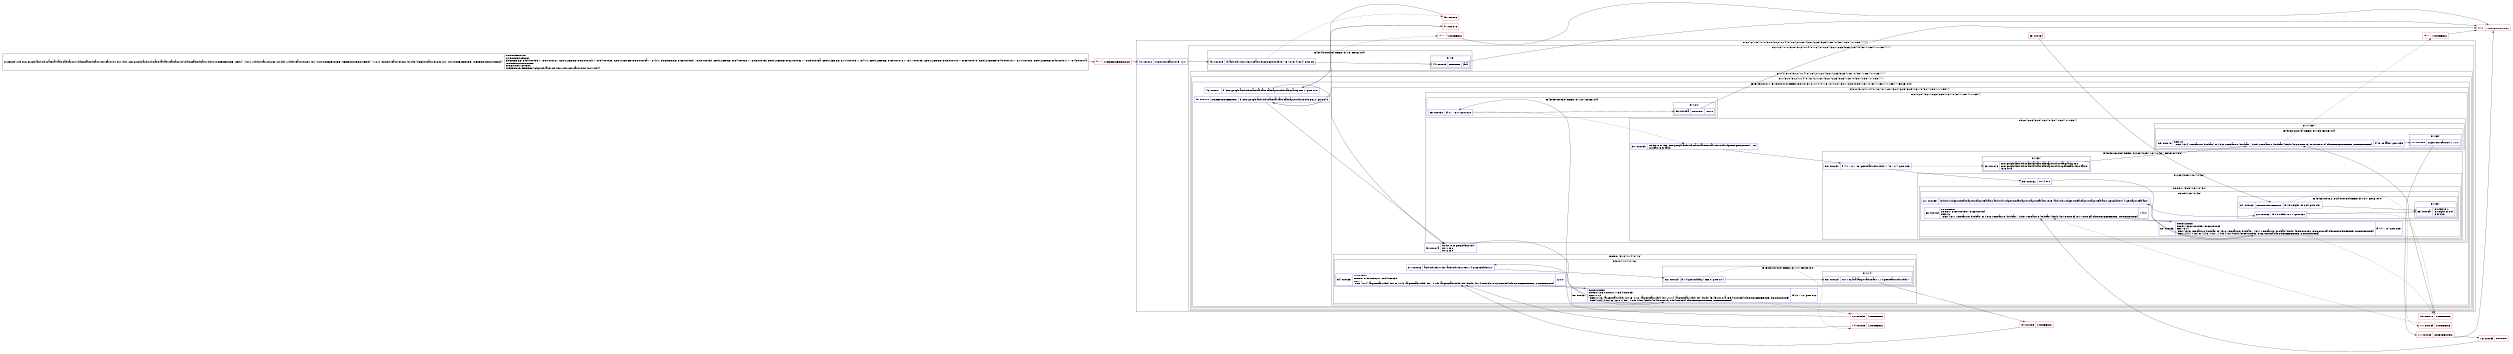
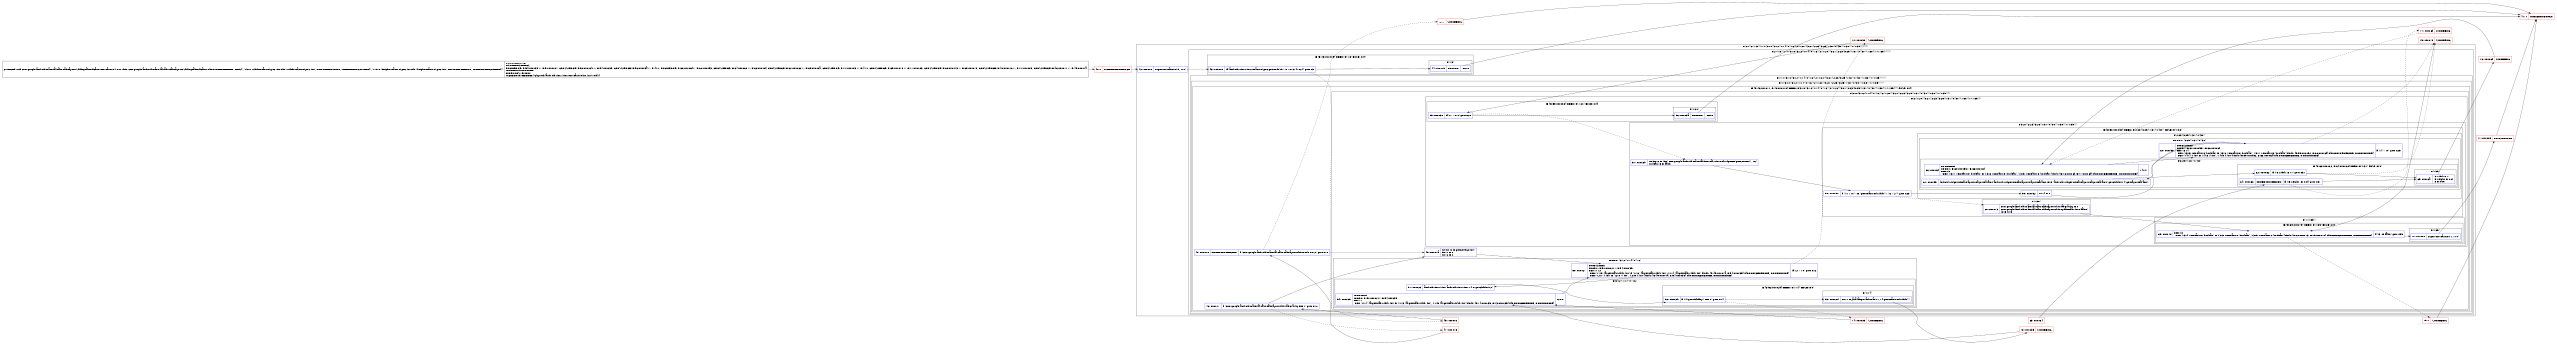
(1465, 64) -> (1465, 69)
(2466, 337) -> (2465, 119)
(2501, 339) -> (2503, 59)
